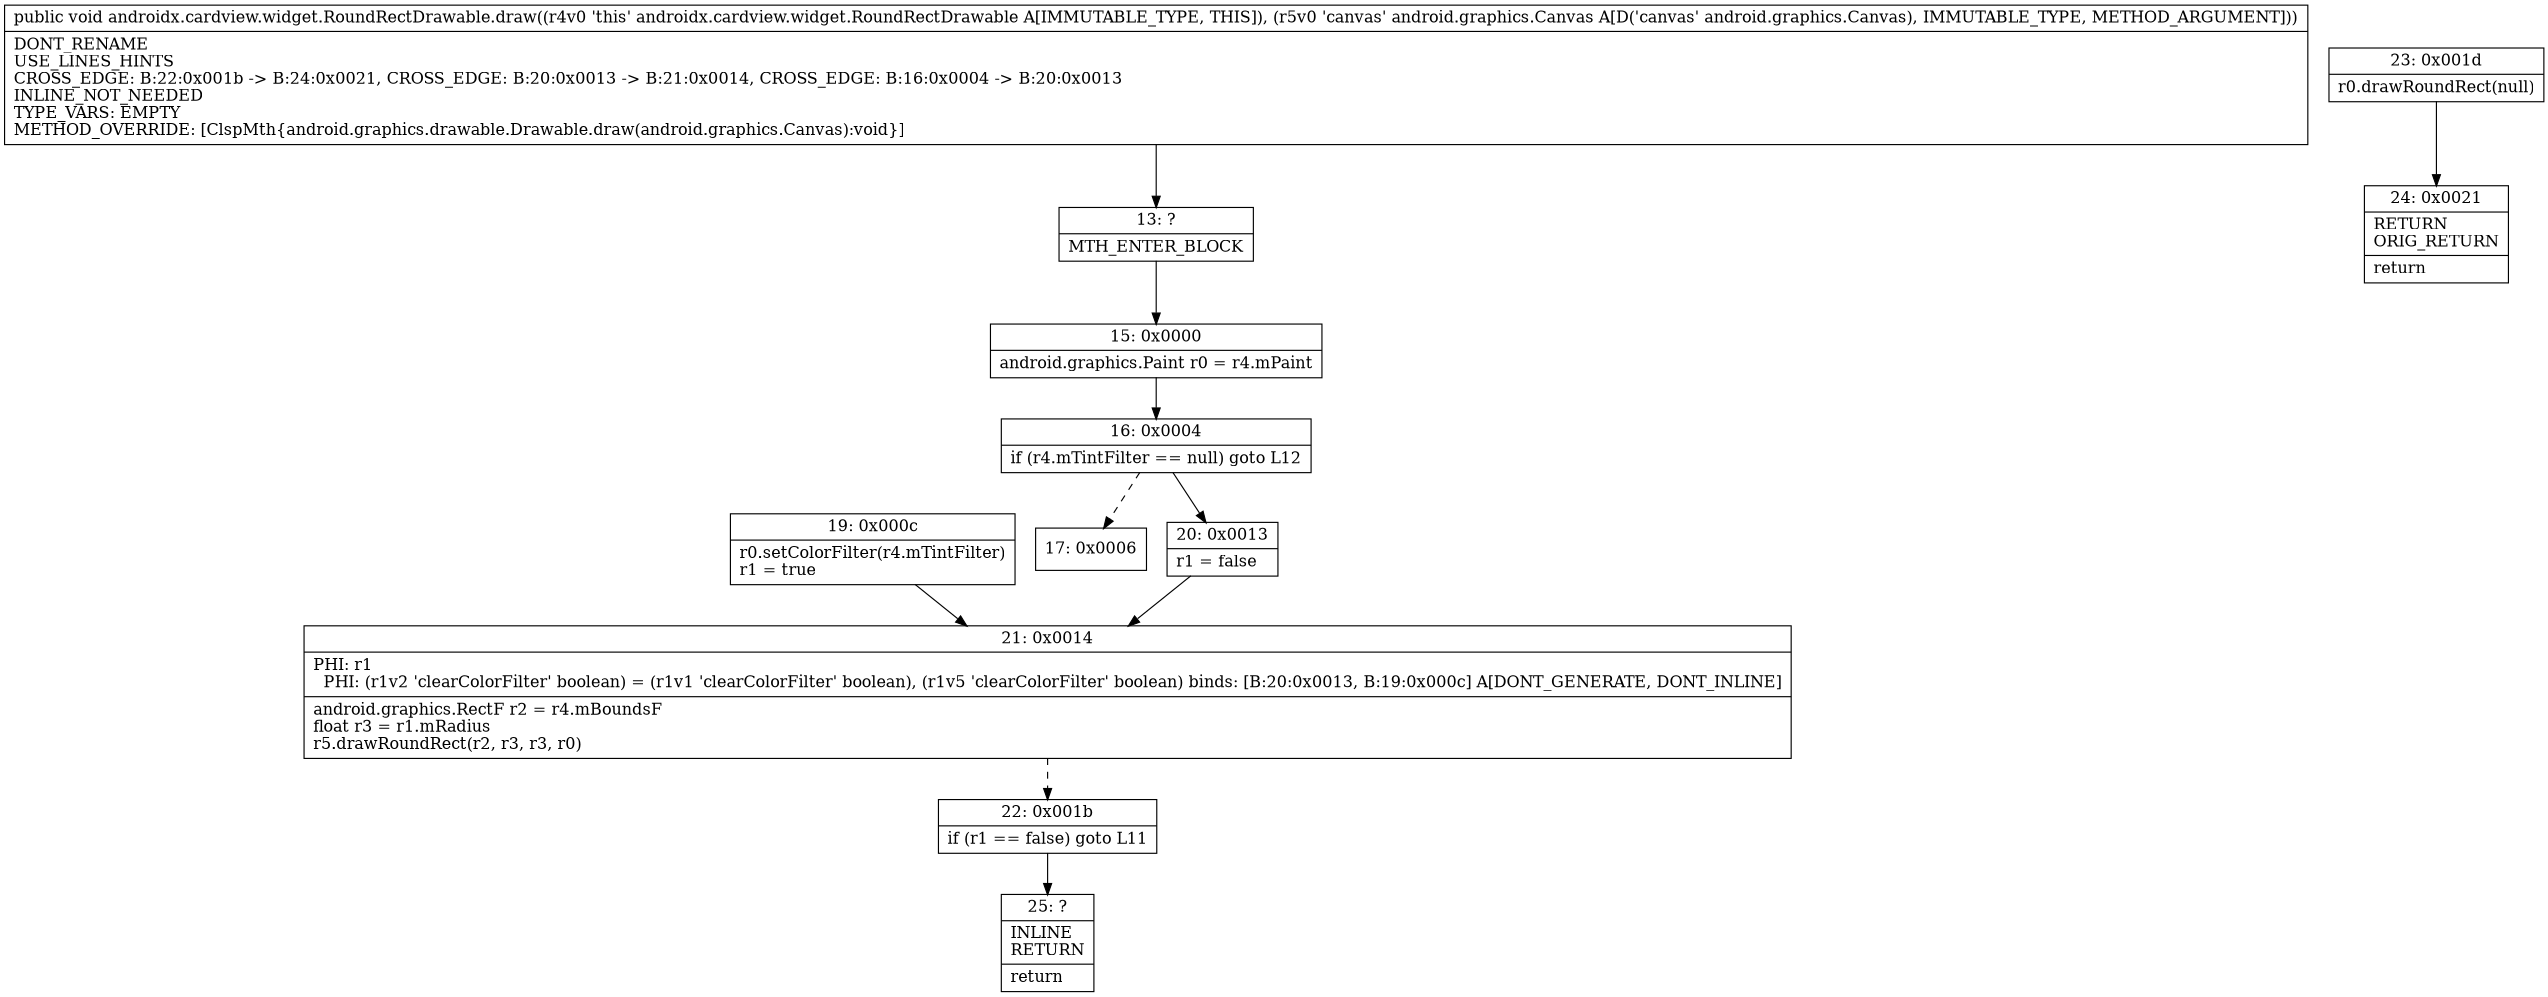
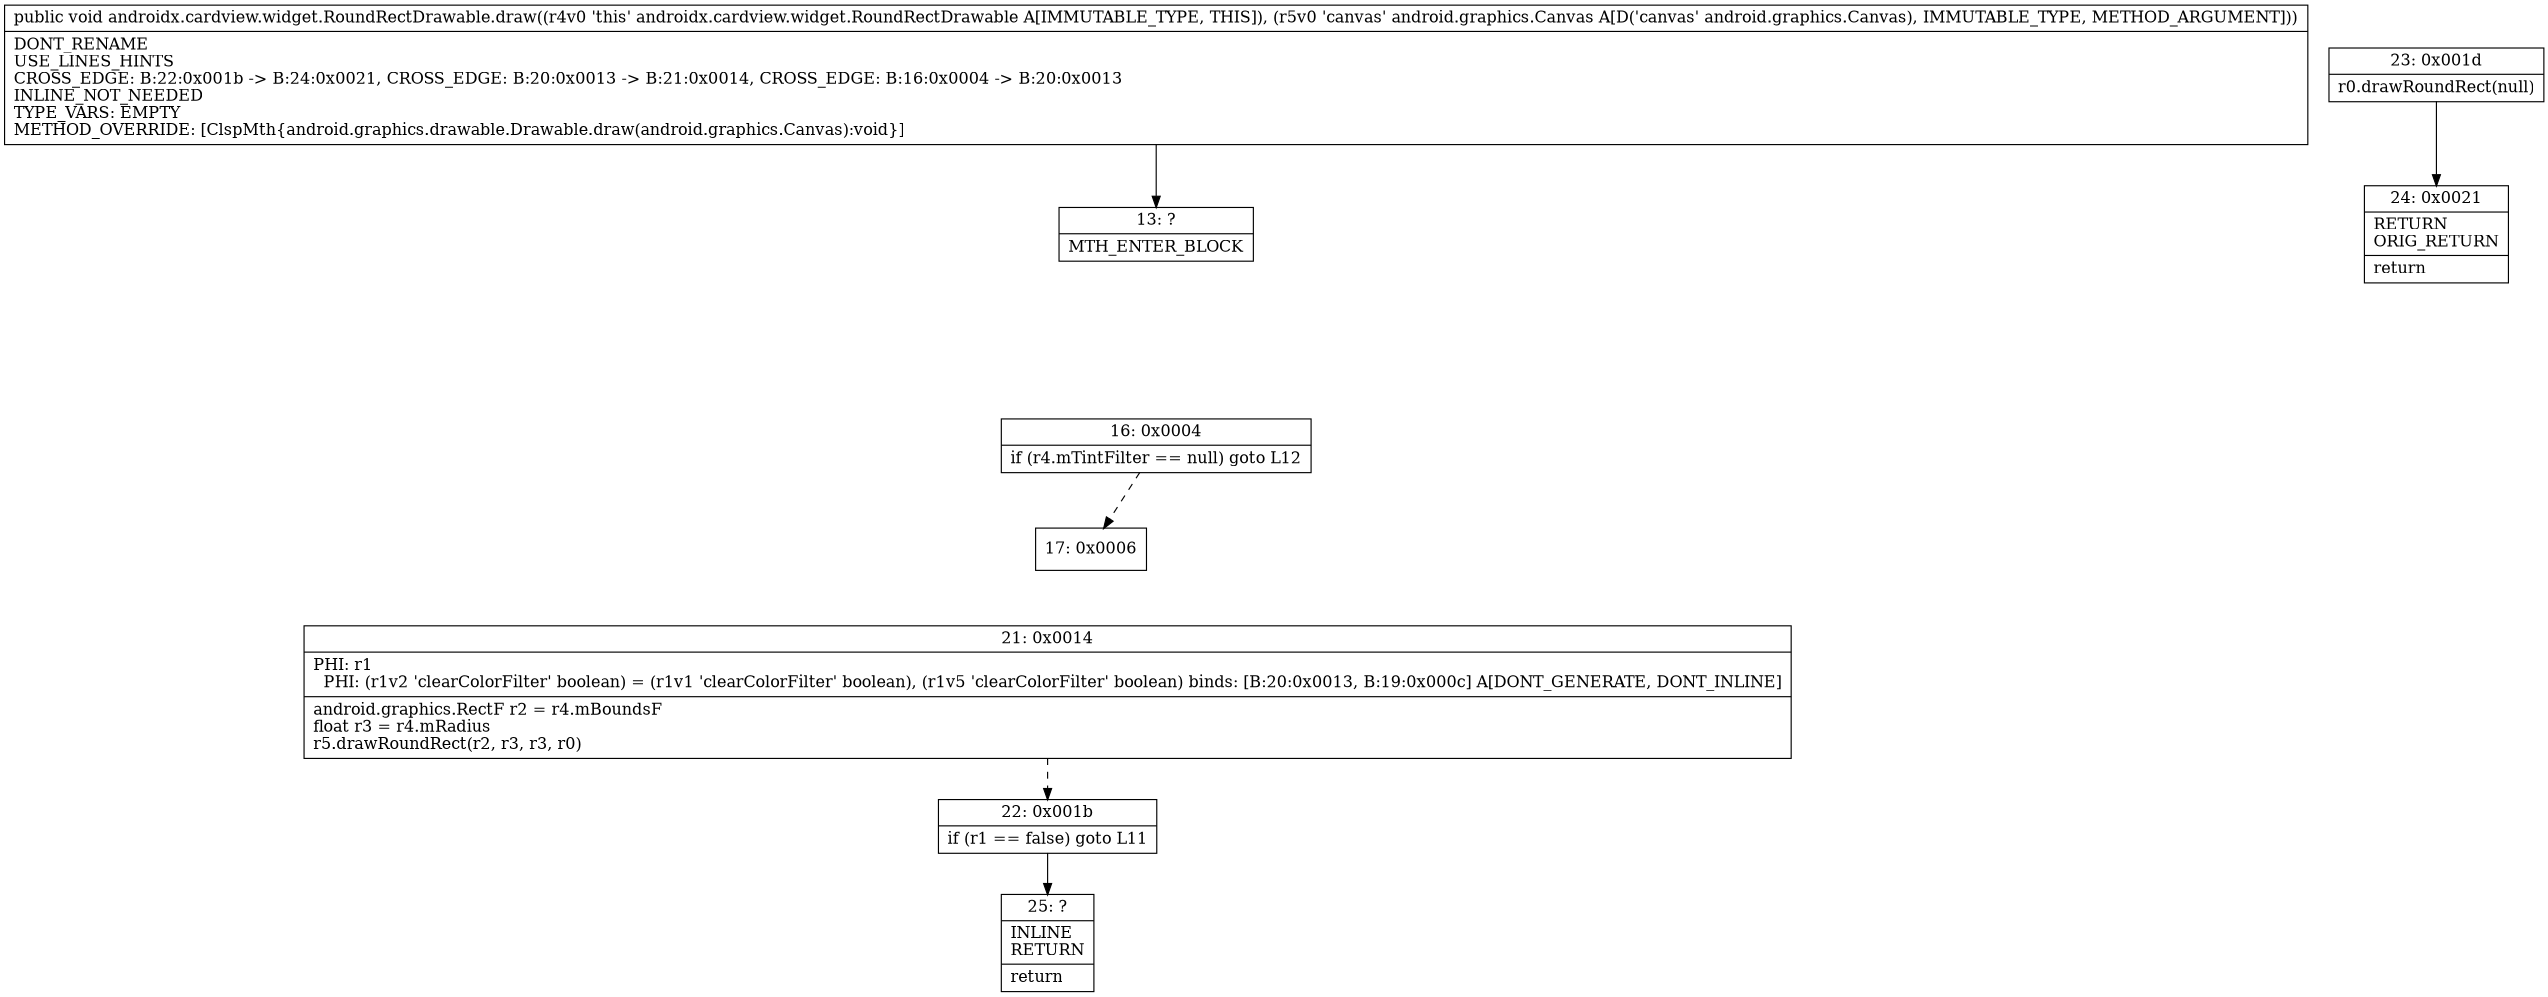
(1156, 351) -> none
(873, 549) -> none
(1222, 549) -> none
(402, 727) -> (402, 727)
